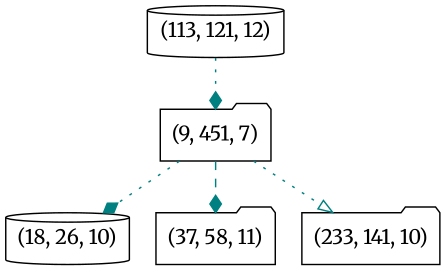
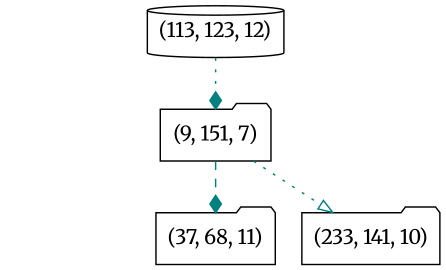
(216, 32) -> (216, 32)
(216, 135) -> (216, 135)
(68, 239) -> none
(216, 239) -> (216, 239)
